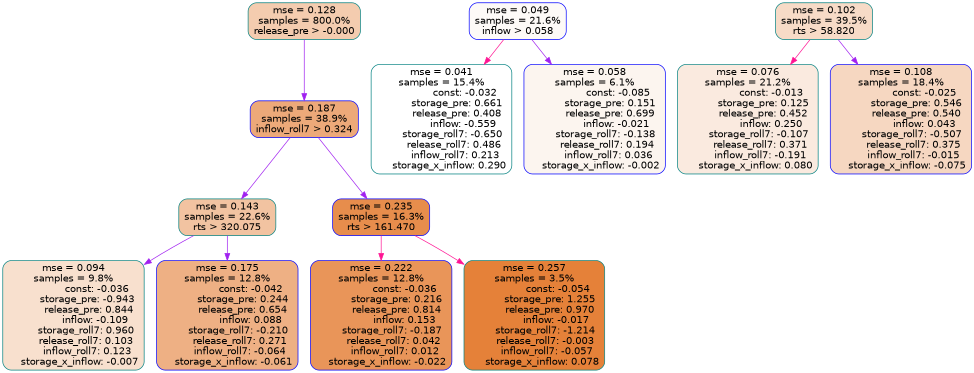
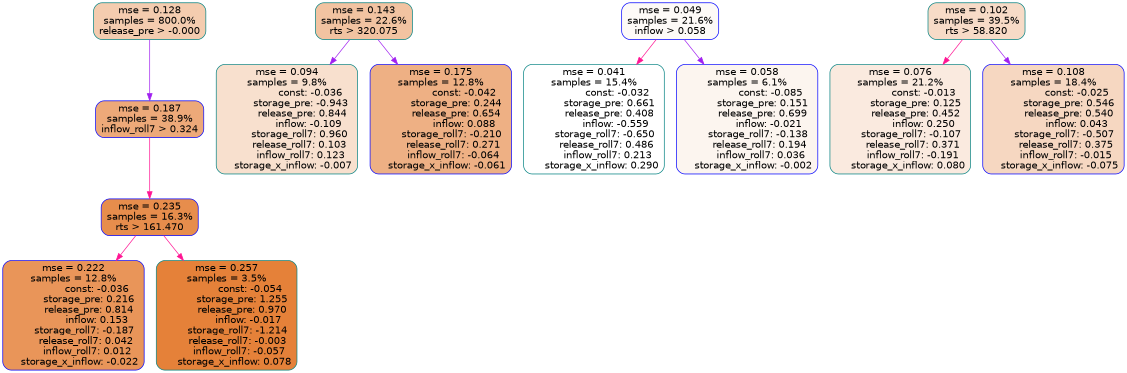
(268, 165) -> none
(340, 165) -> (150, 165)
